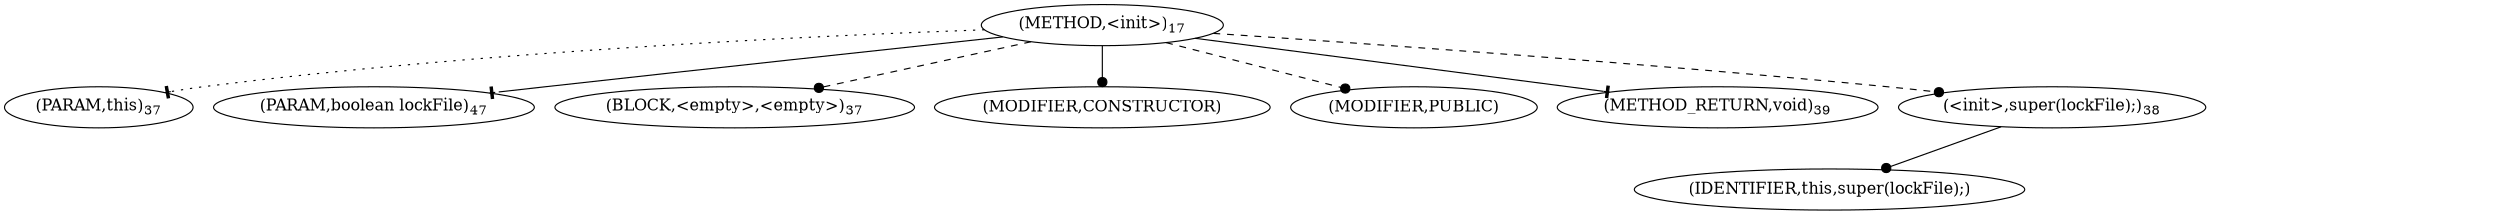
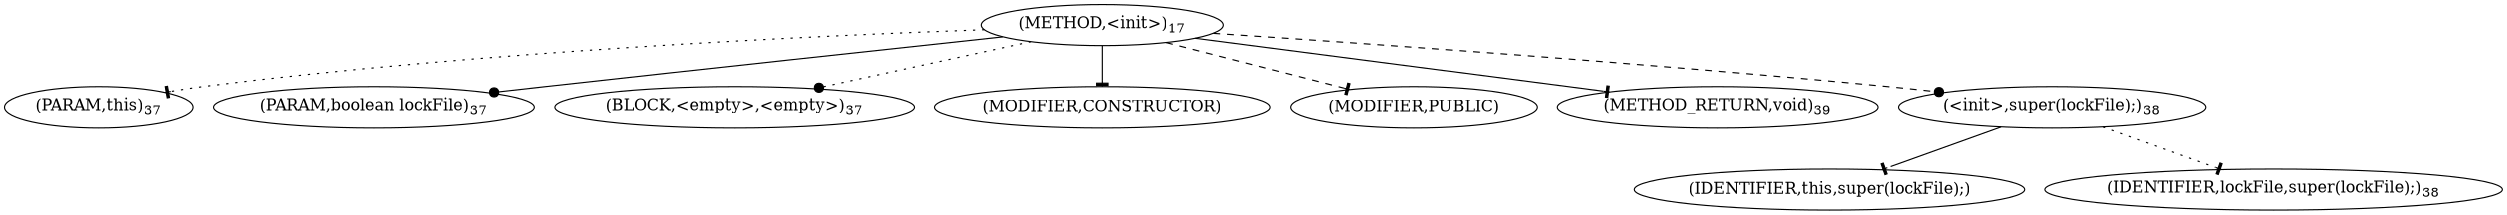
(1102, 63) -> (1102, 63)
(751, 64) -> (751, 64)
(927, 64) -> (927, 64)
(1255, 65) -> (1255, 65)
(479, 106) -> (479, 106)
(1946, 147) -> (1946, 147)
none -> (2274, 190)
